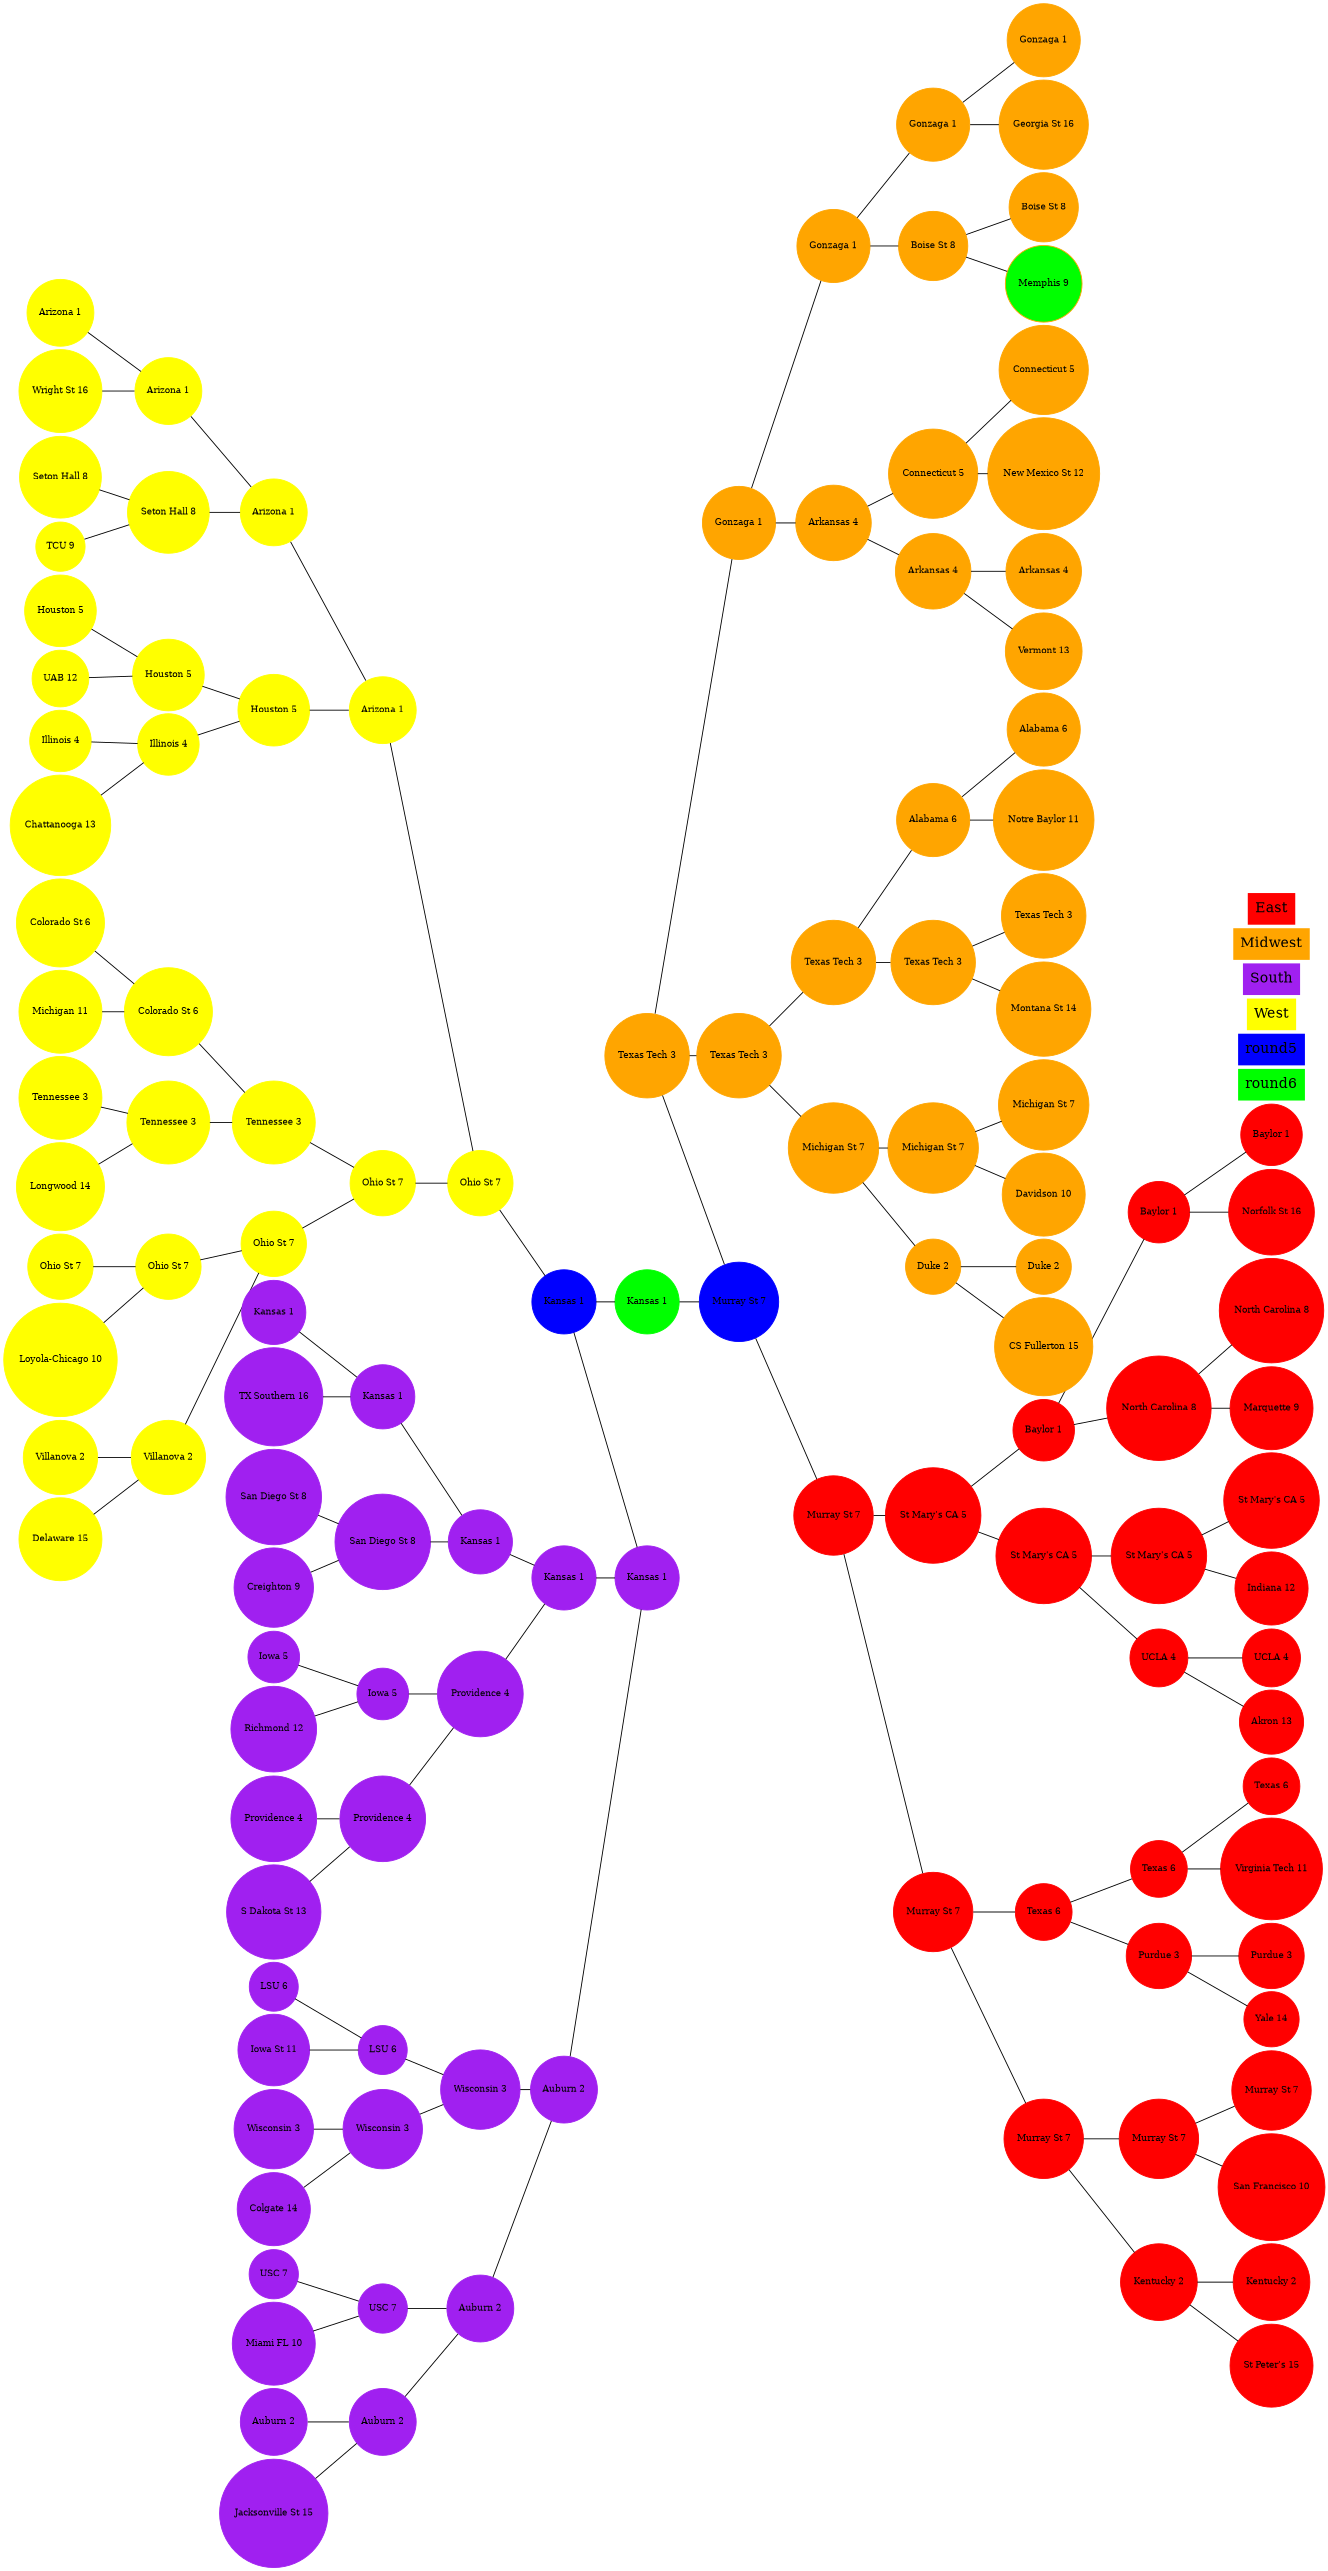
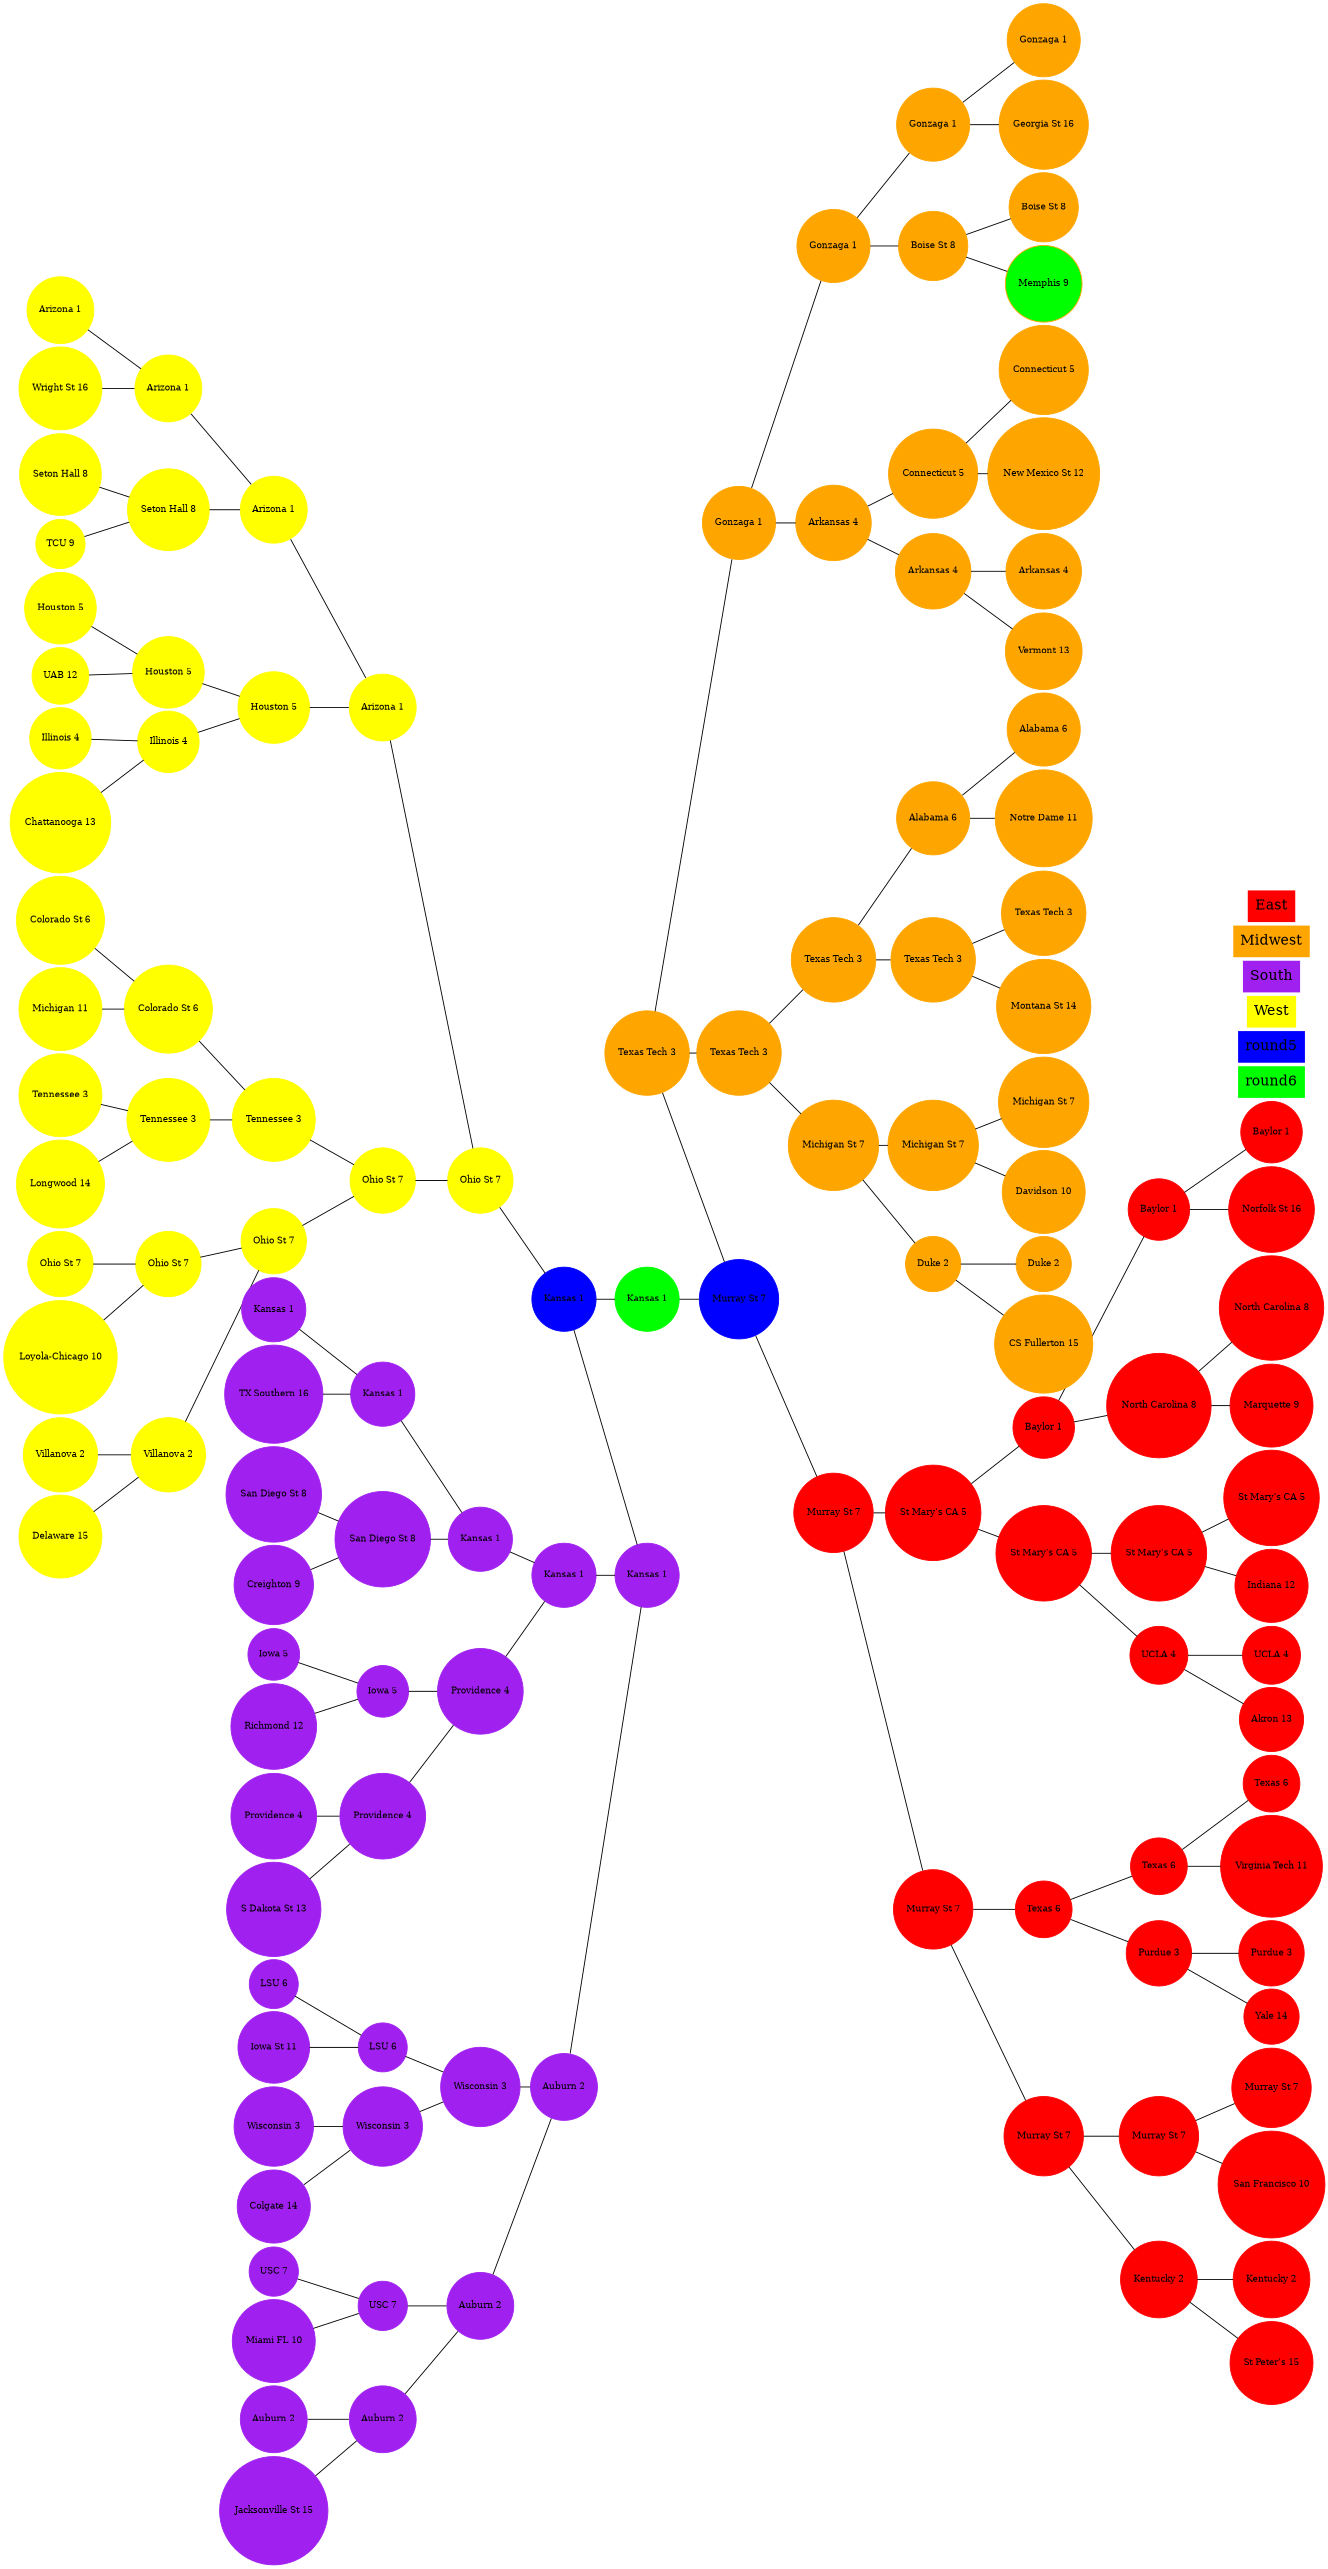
(1044, 820) -> (1044, 818)
